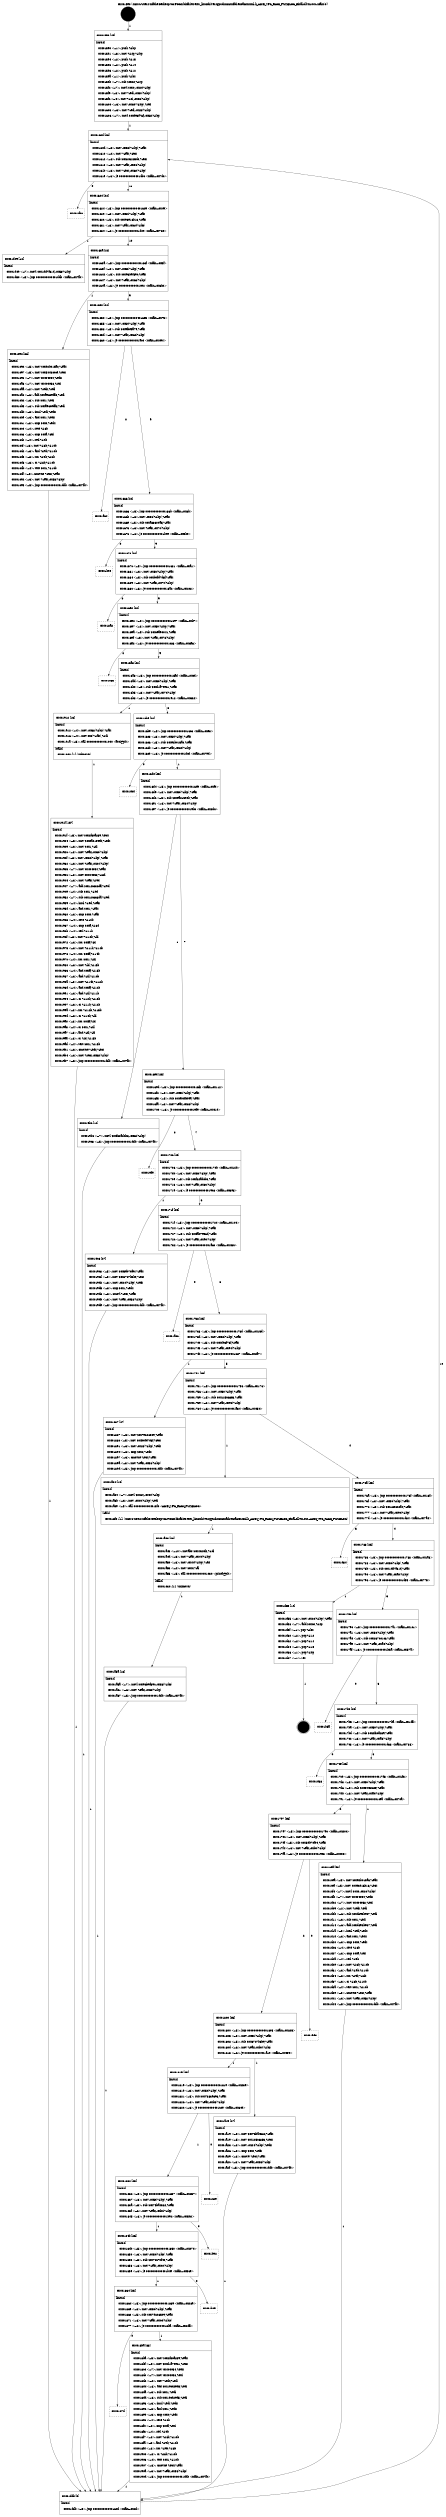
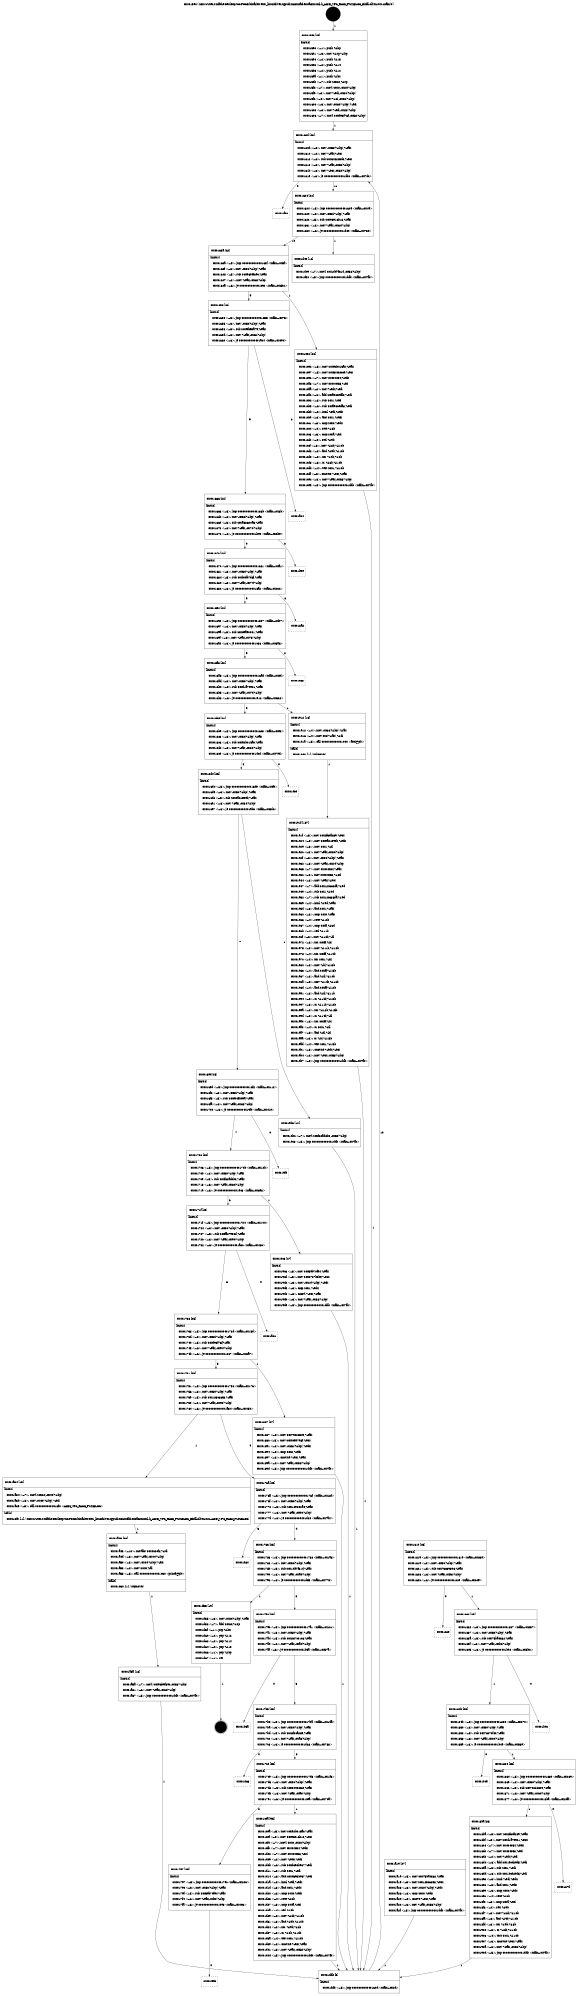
(178, 765) -> (243, 765)
(255, 2036) -> none
